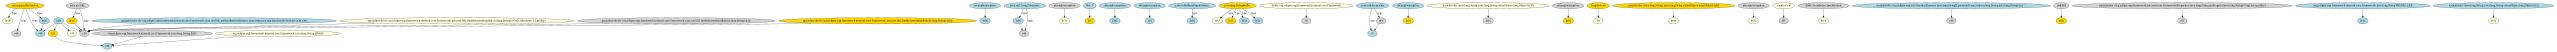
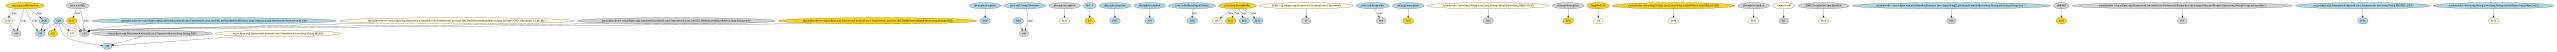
(1022, 13) -> none
none -> (12, 26)
(1372, 34) -> none
(77, 44) -> (76, 41)
